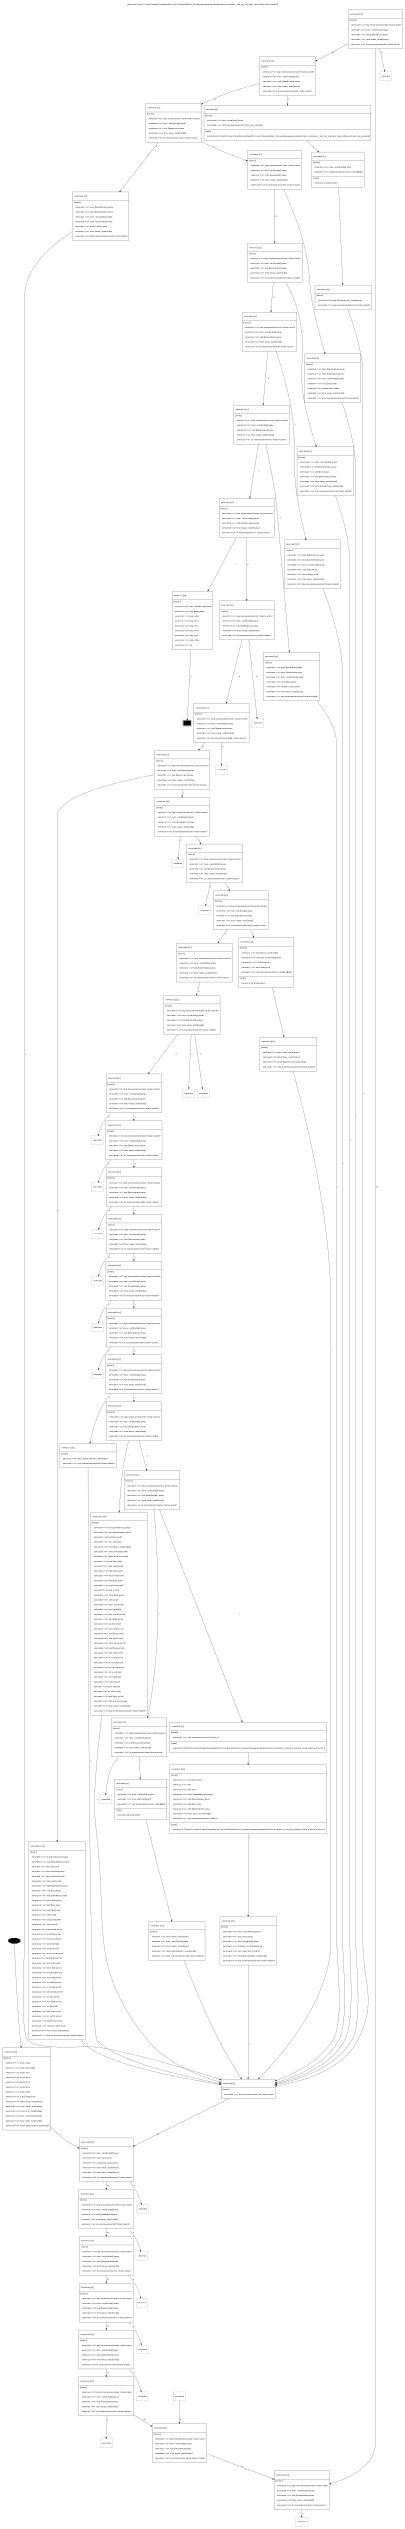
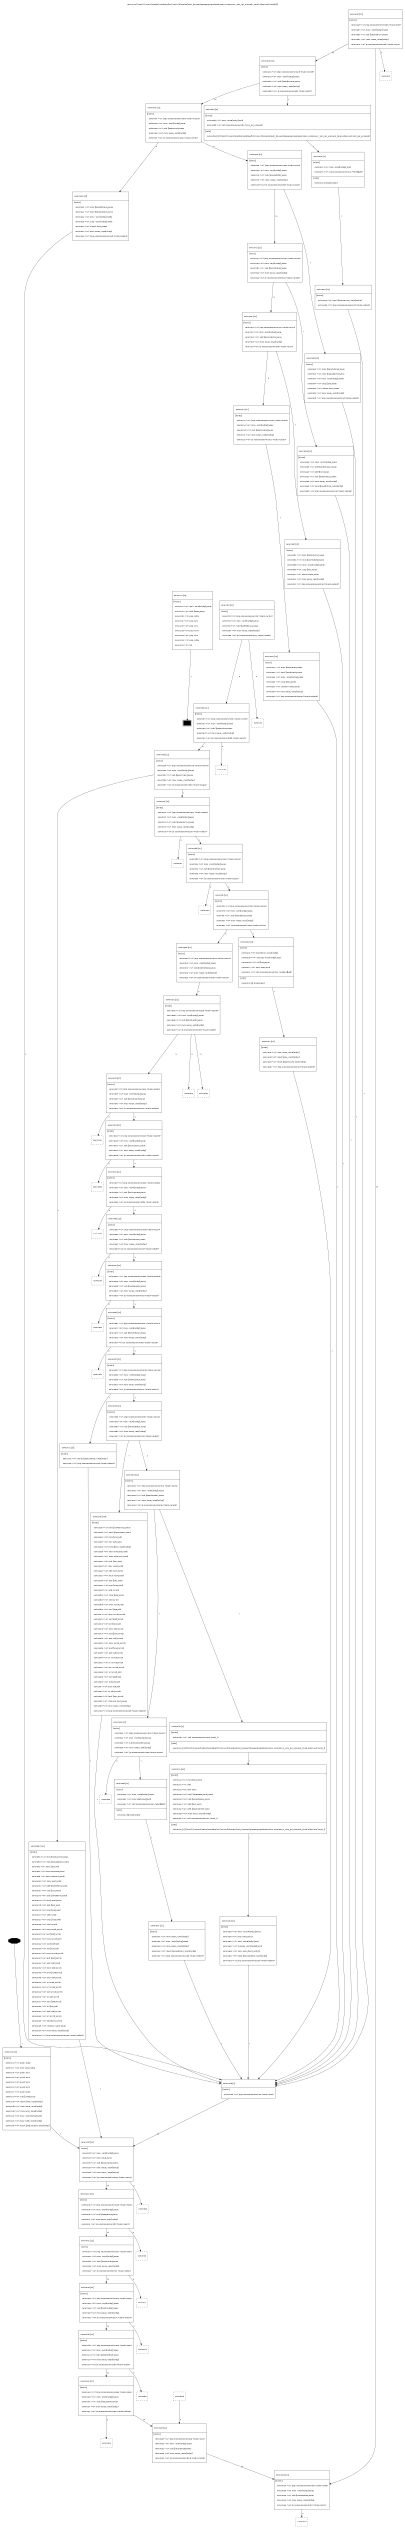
(247, 518) -> none
(147, 2070) -> (90, 2088)
